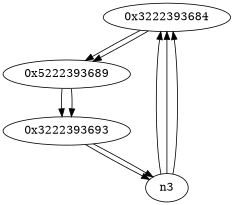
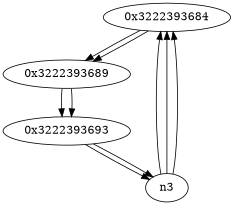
(67, 74) -> (67, 74)
